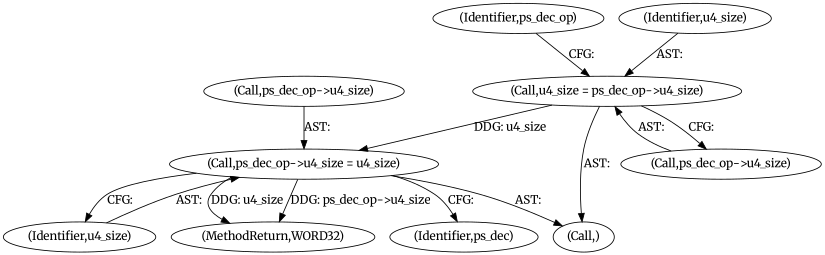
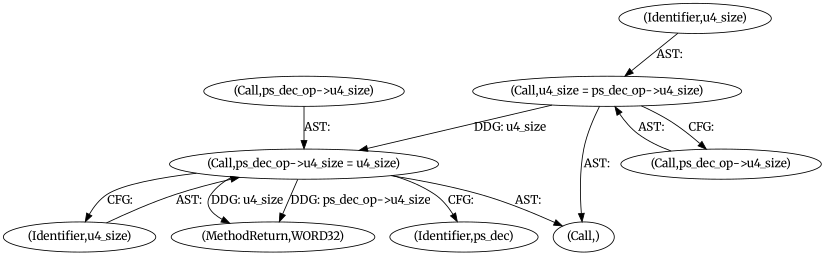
(518, 18) -> none
